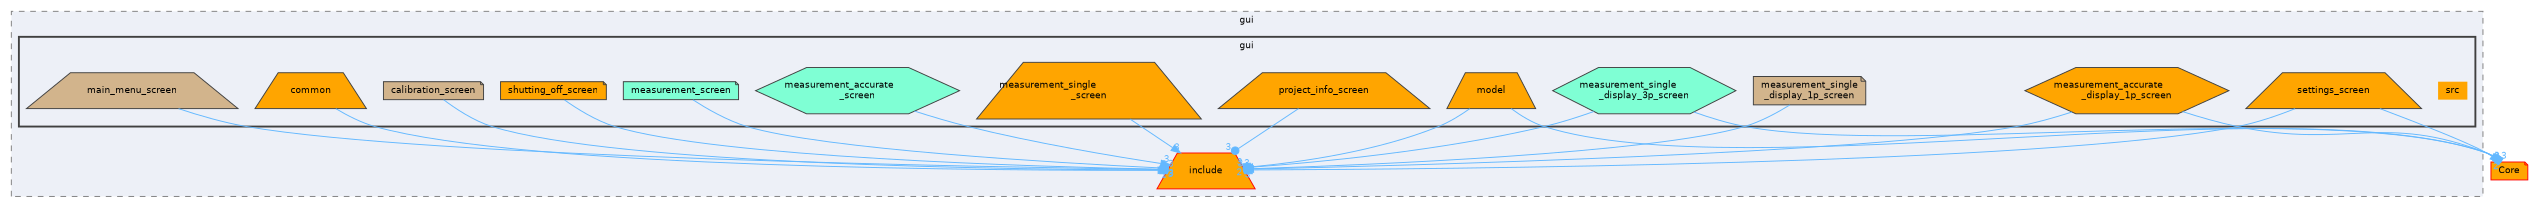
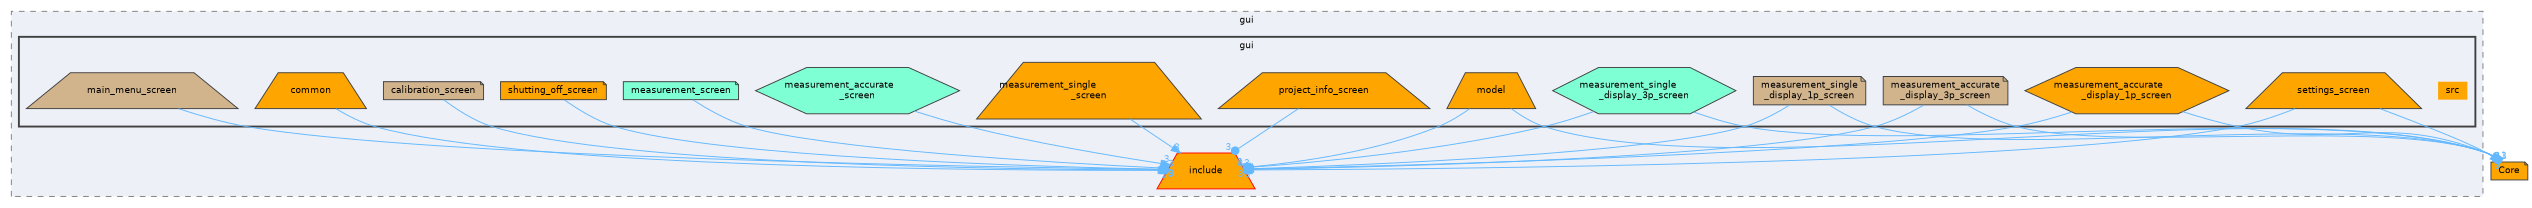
none -> (1946, 91)
none -> (2159, 137)
(2509, 171) -> (2509, 171)
